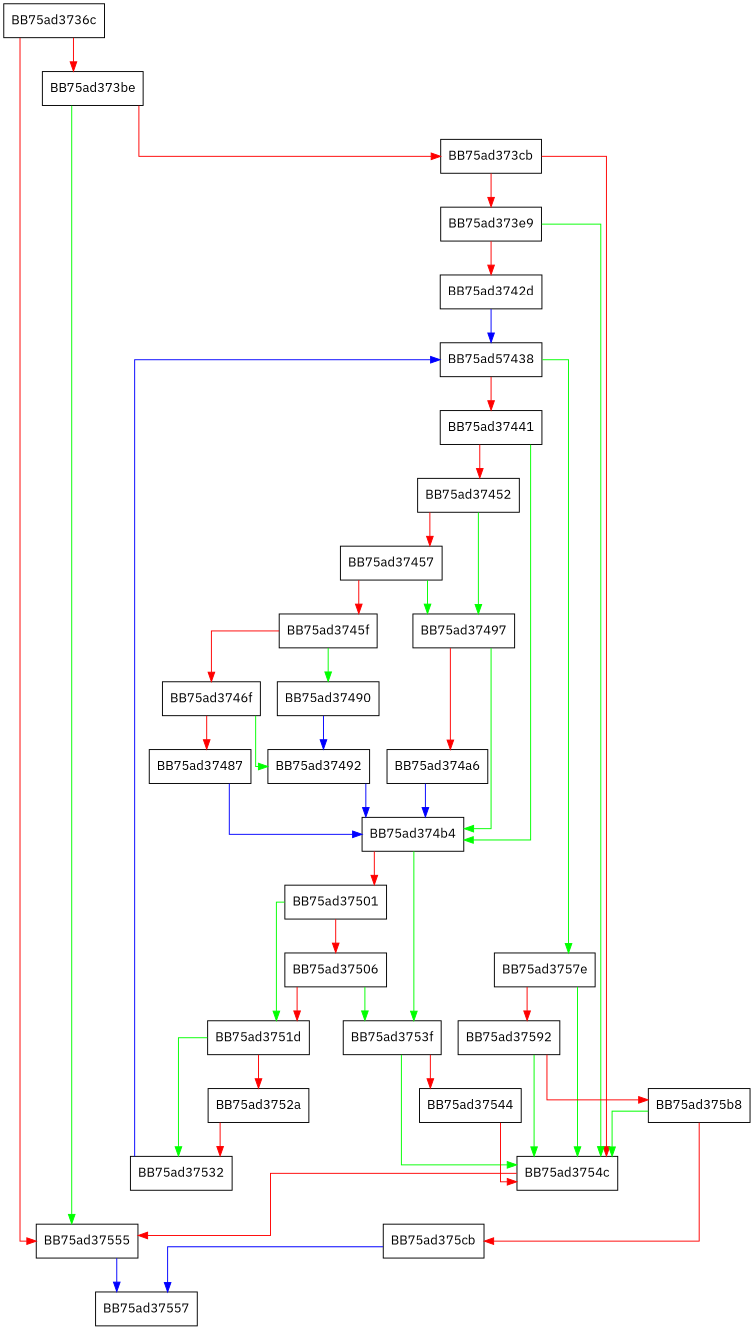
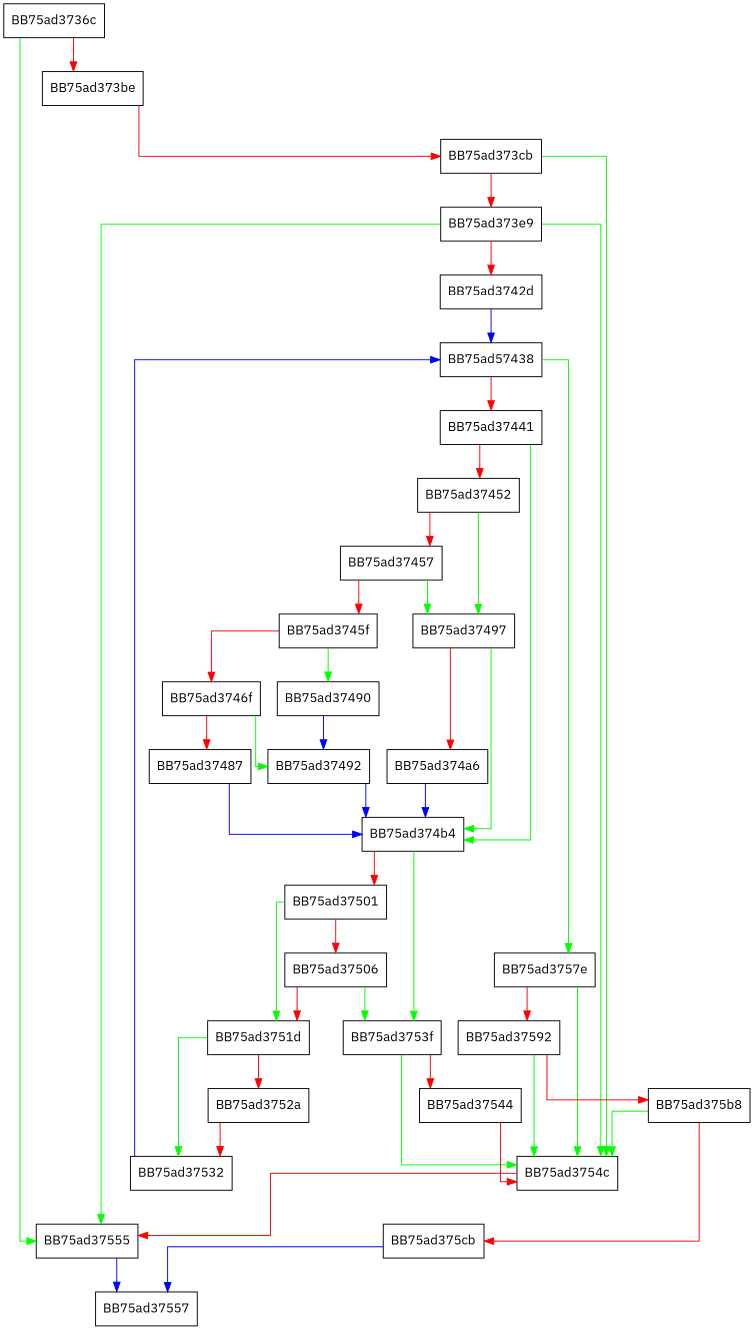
(606, 619) -> (606, 619)
(20, 643) -> (20, 643)
(72, 660) -> (101, 550)
